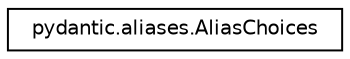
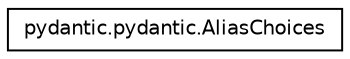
(175, 30) -> (175, 30)
